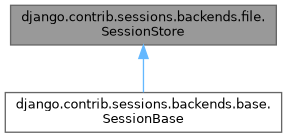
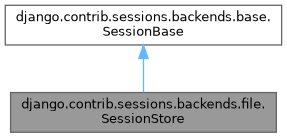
(143, 76) -> (143, 76)
